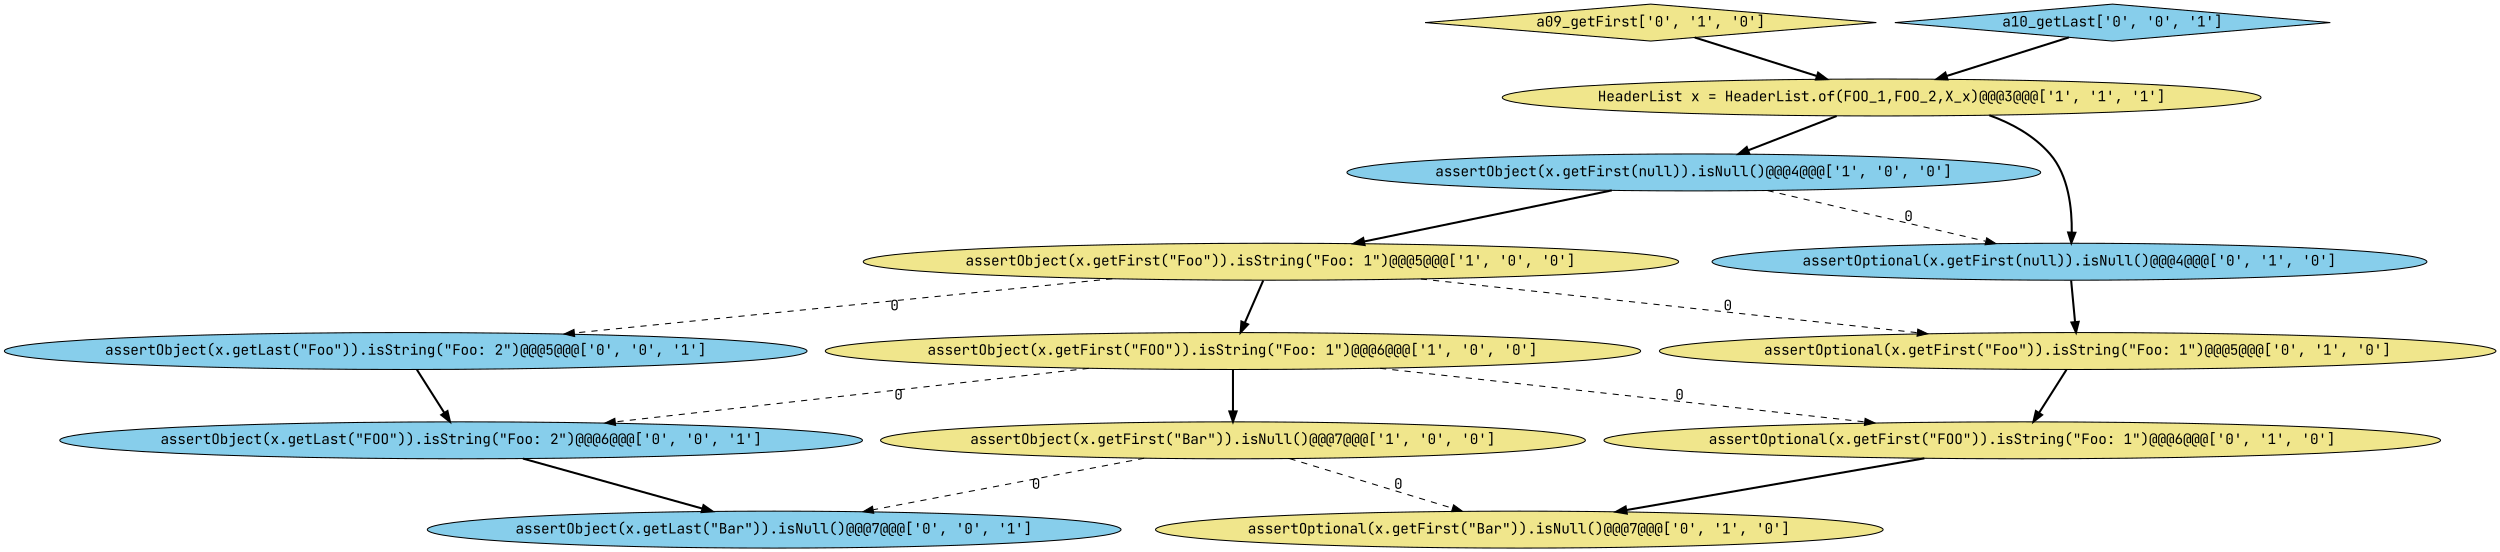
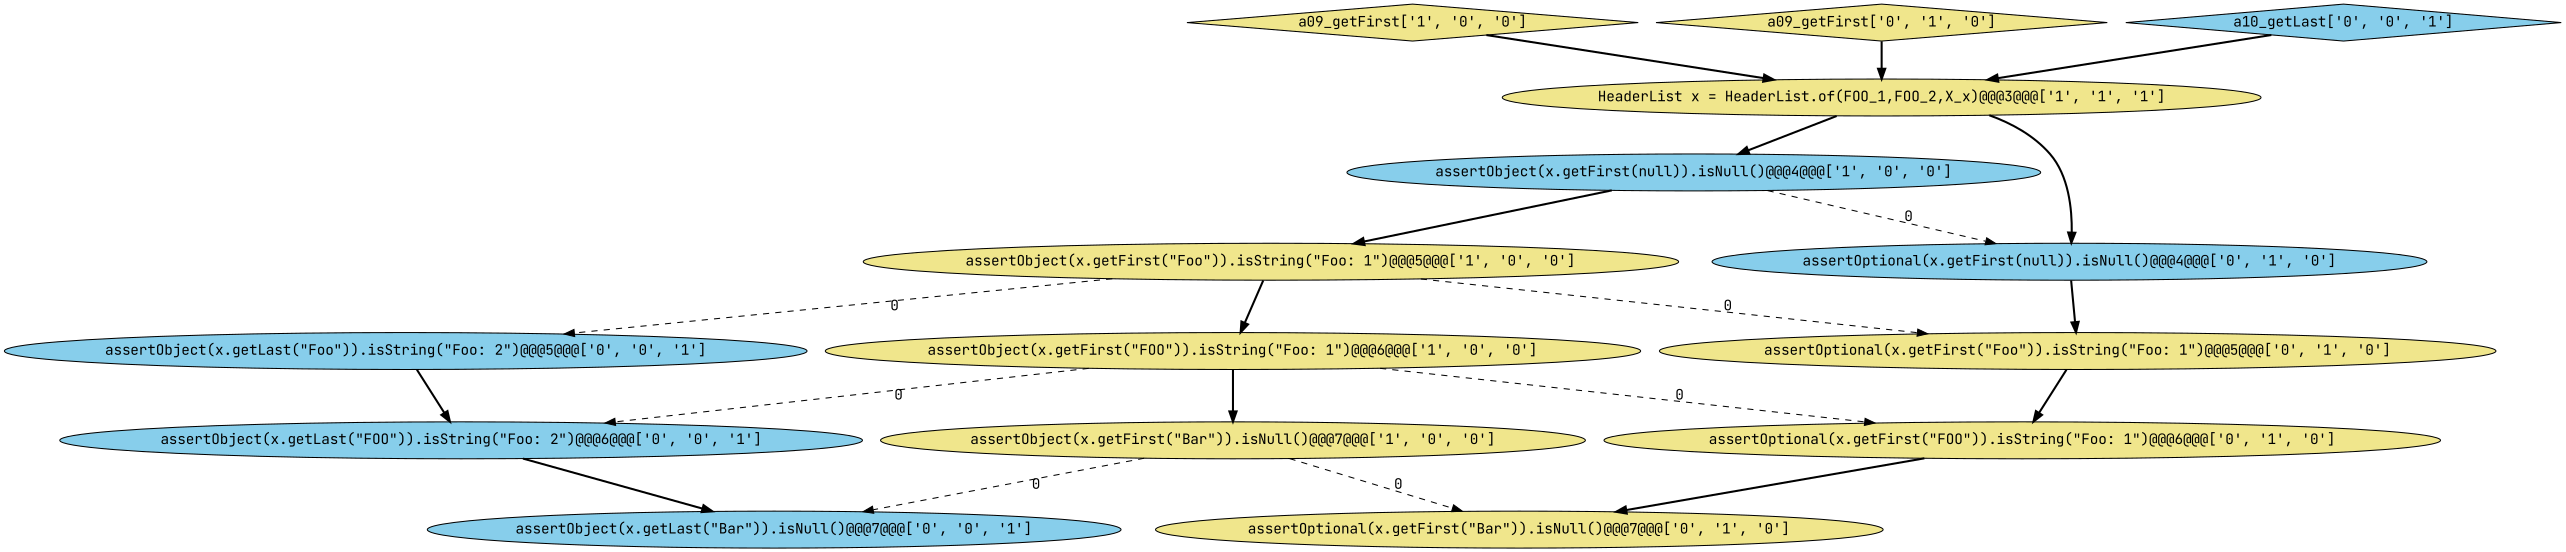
none -> (1413, 23)
